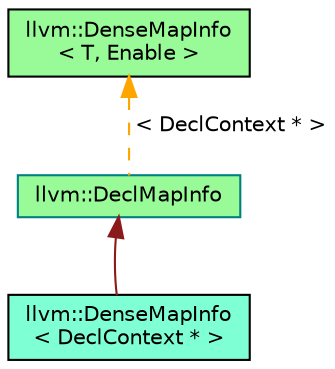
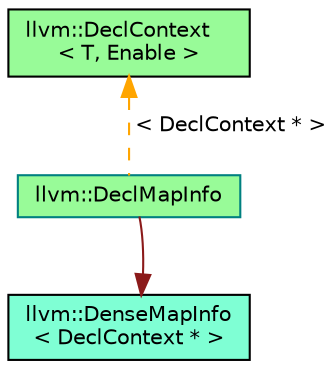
(129, 43) -> (129, 43)
(115, 267) -> (143, 245)
